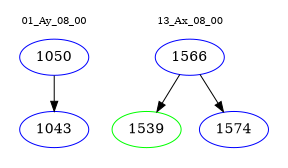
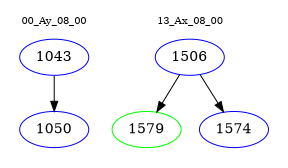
(54, 22) -> (54, 22)
(190, 57) -> (190, 57)
(54, 88) -> (54, 88)
(147, 130) -> (147, 130)
